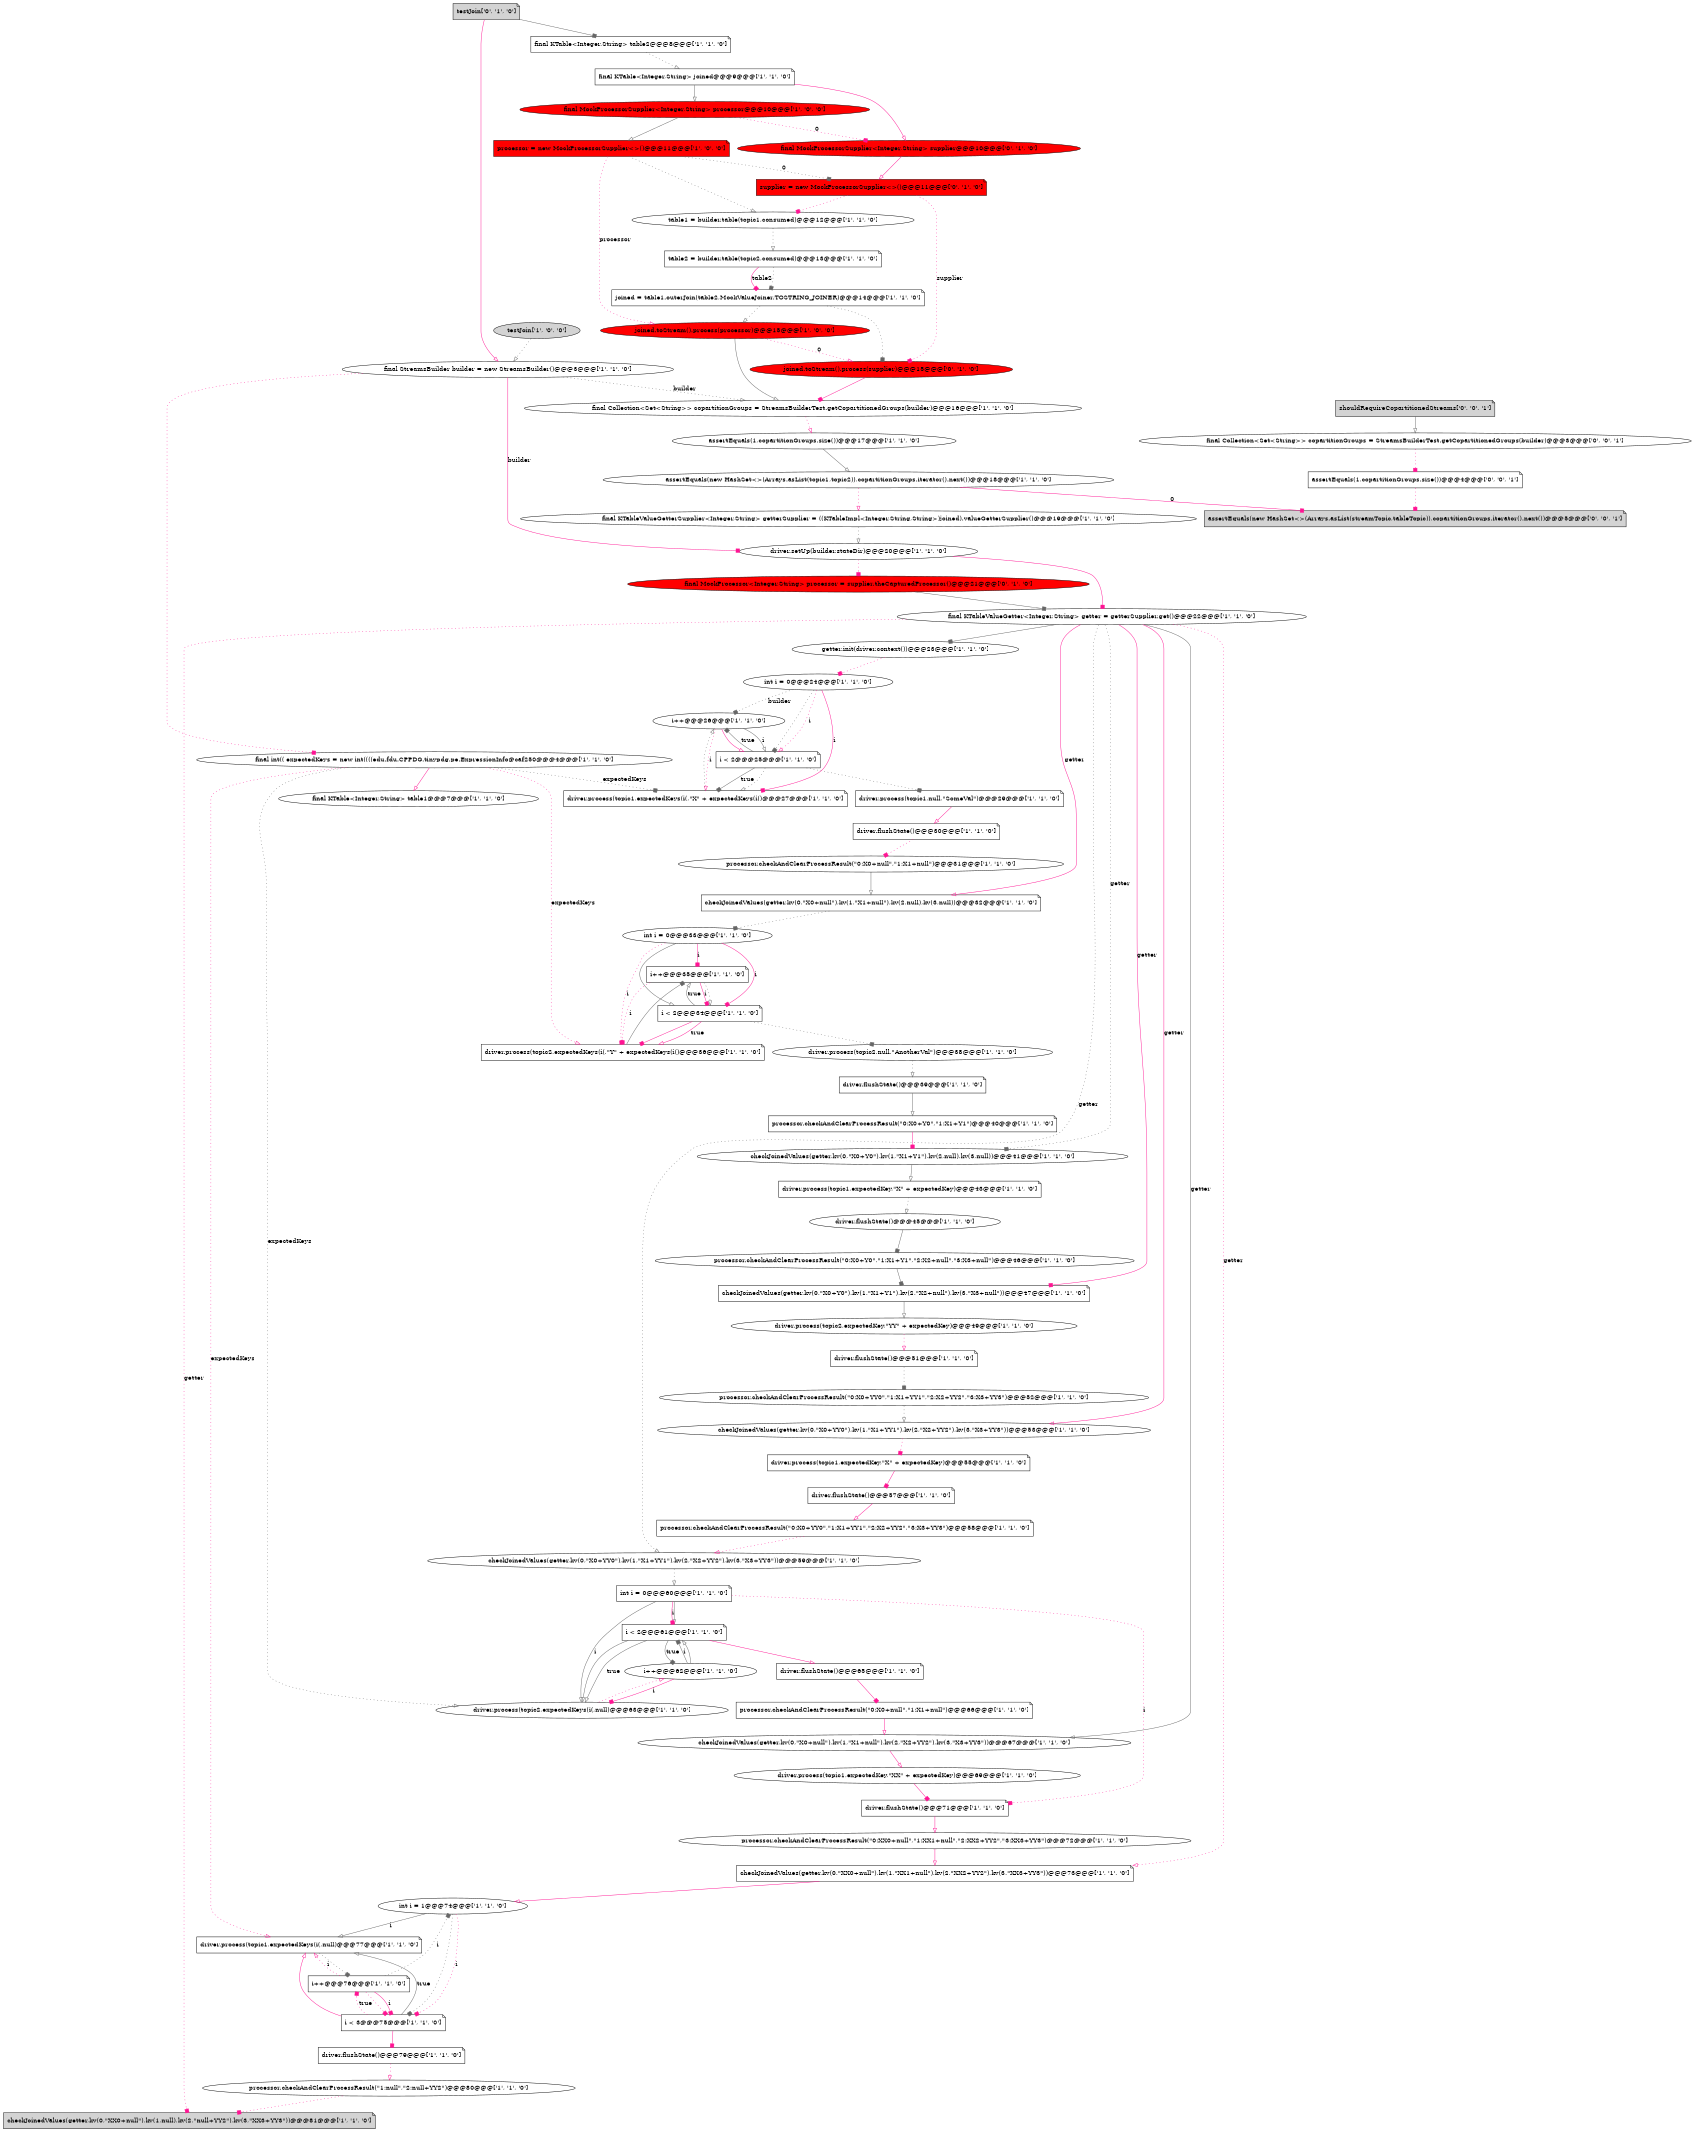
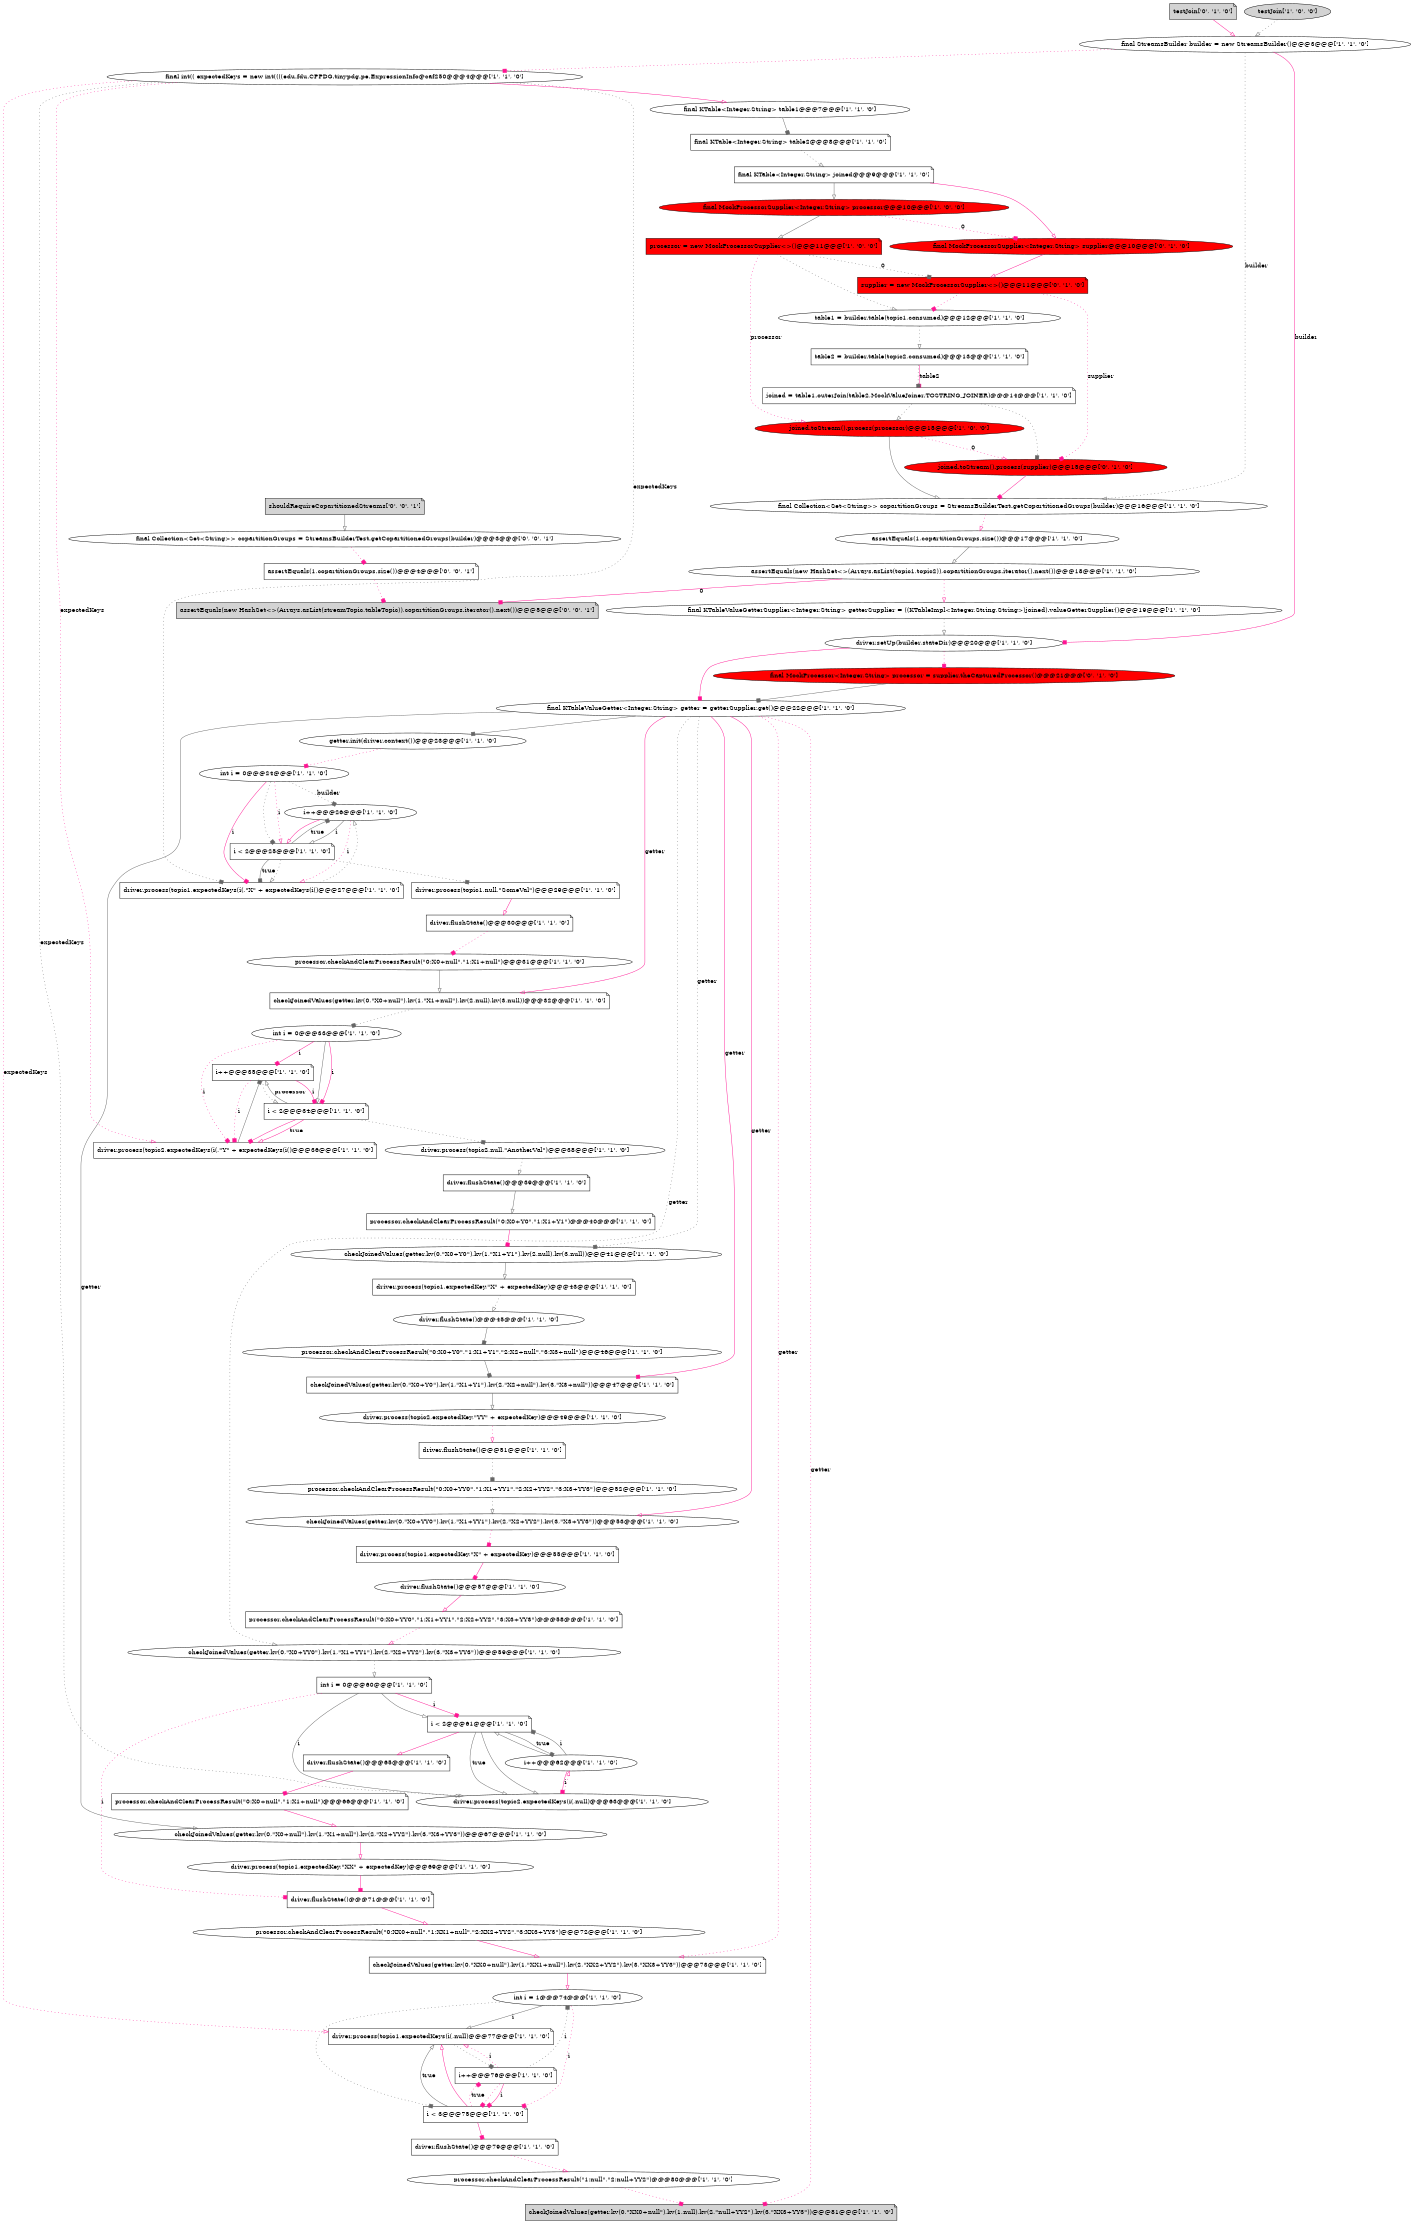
(556, 27) -> (785, 124)
(695, 994) -> (290, 1092)
(881, 1496) -> (470, 1587)
